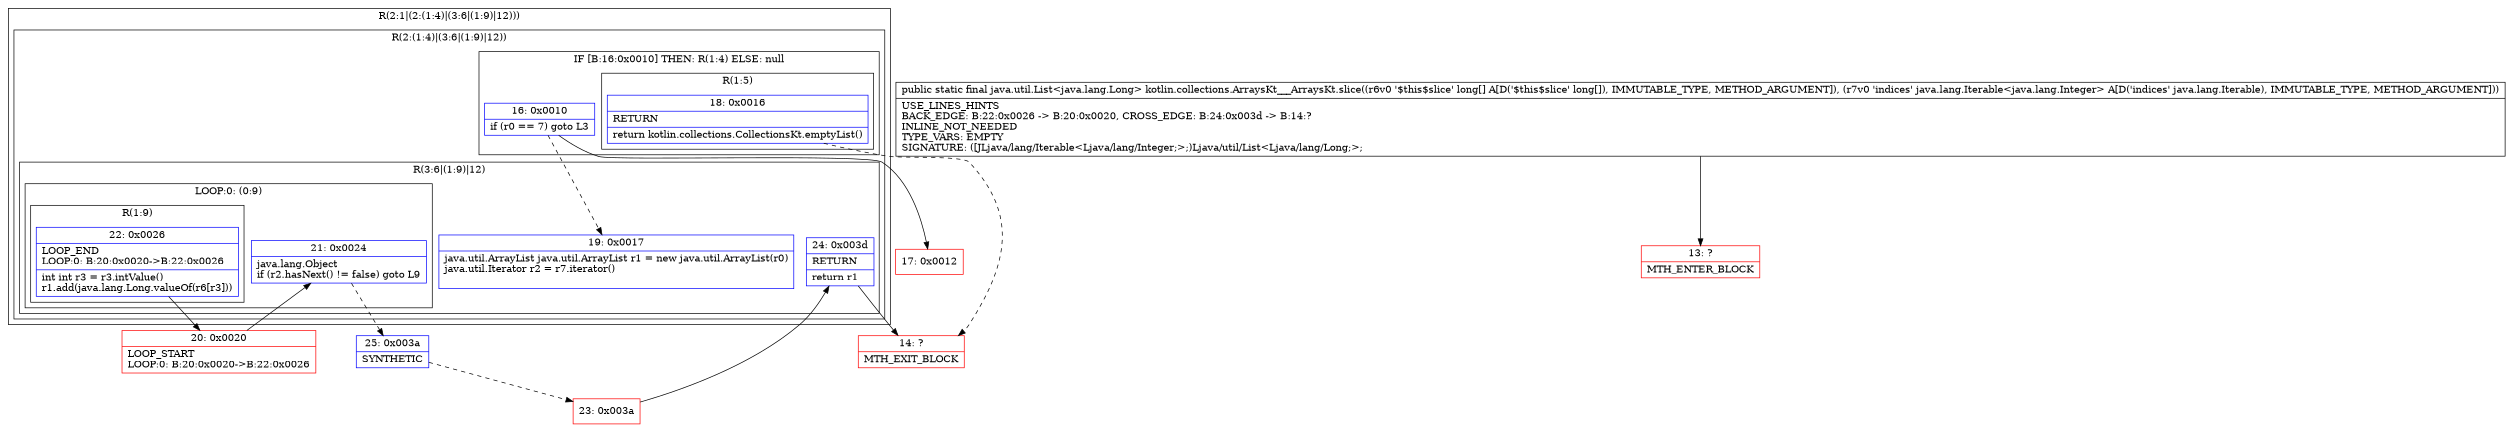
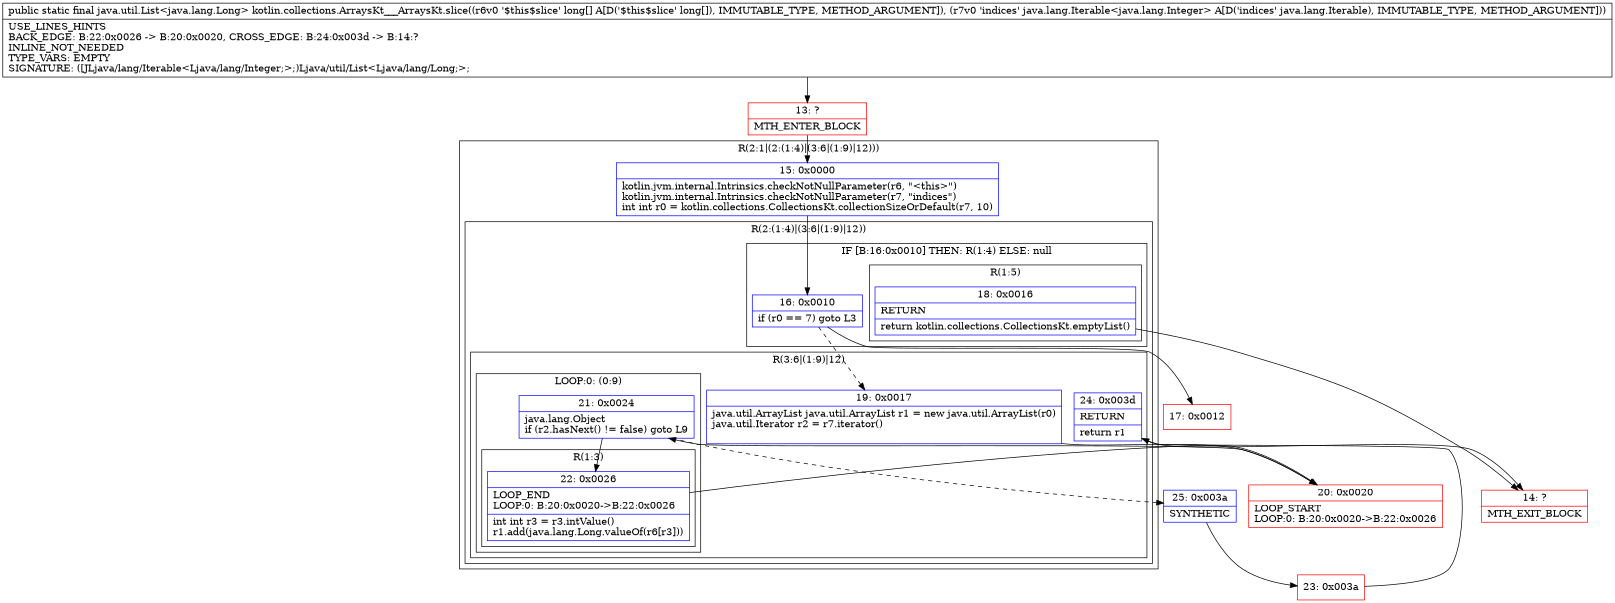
(982, 178) -> (1335, 383)
none -> (807, 189)
(137, 213) -> (588, 458)
(497, 381) -> (1239, 566)
none -> (1190, 445)
none -> (599, 454)
